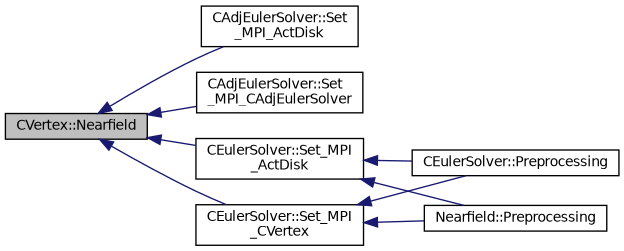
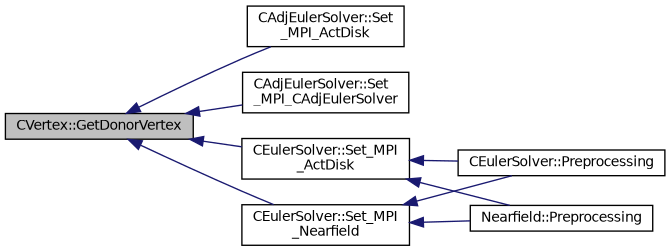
(76, 126) -> (99, 126)
(280, 225) -> (326, 225)
